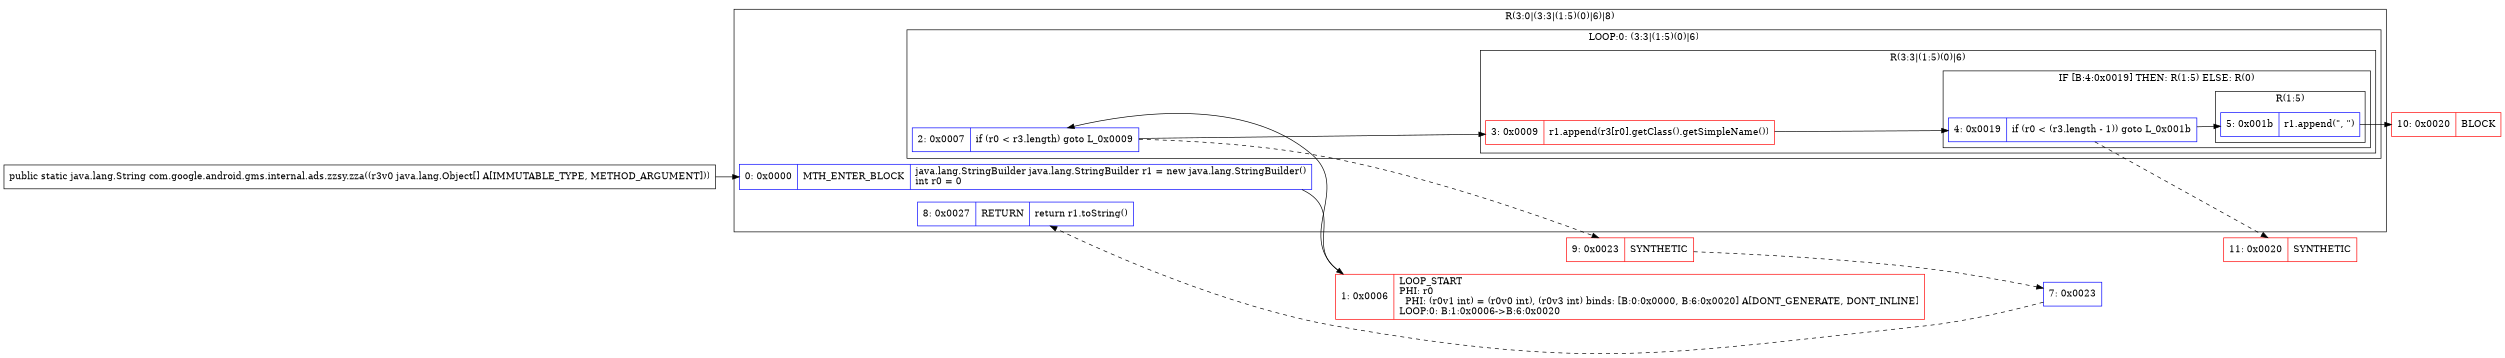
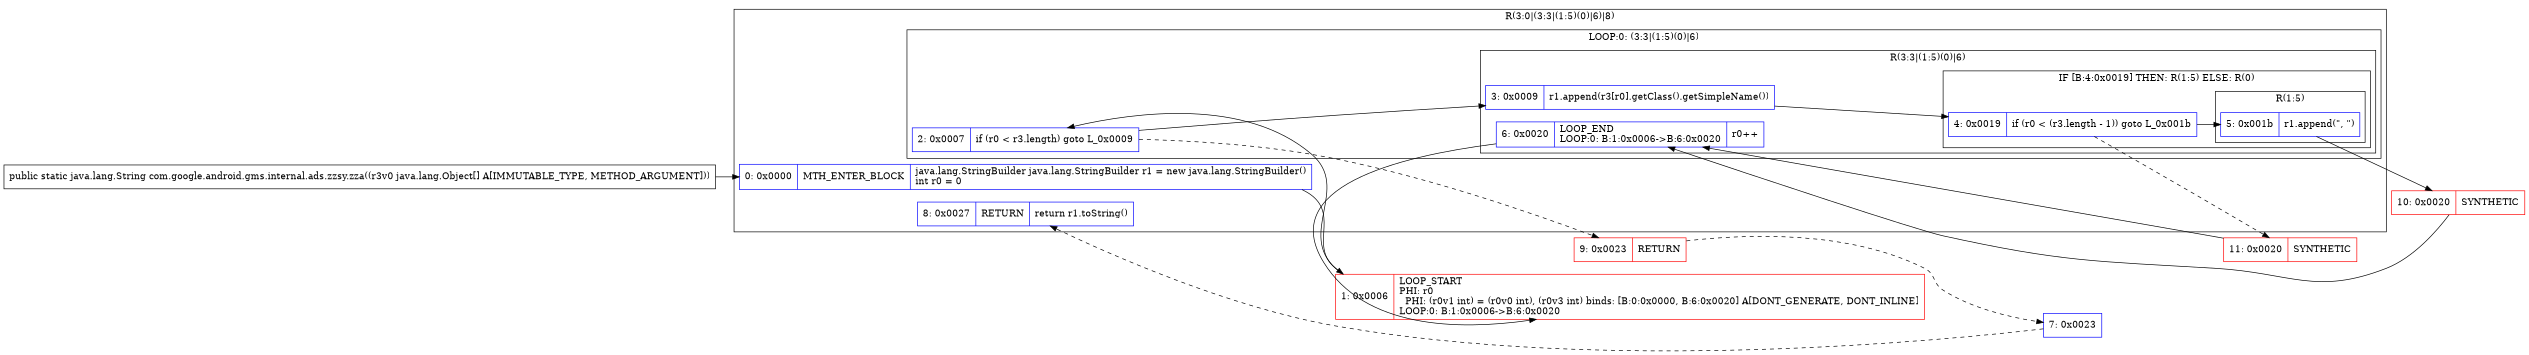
(2478, 124) -> (2490, 202)
(1630, 133) -> (1630, 97)
none -> (1630, 134)
(1659, 249) -> (1659, 249)
